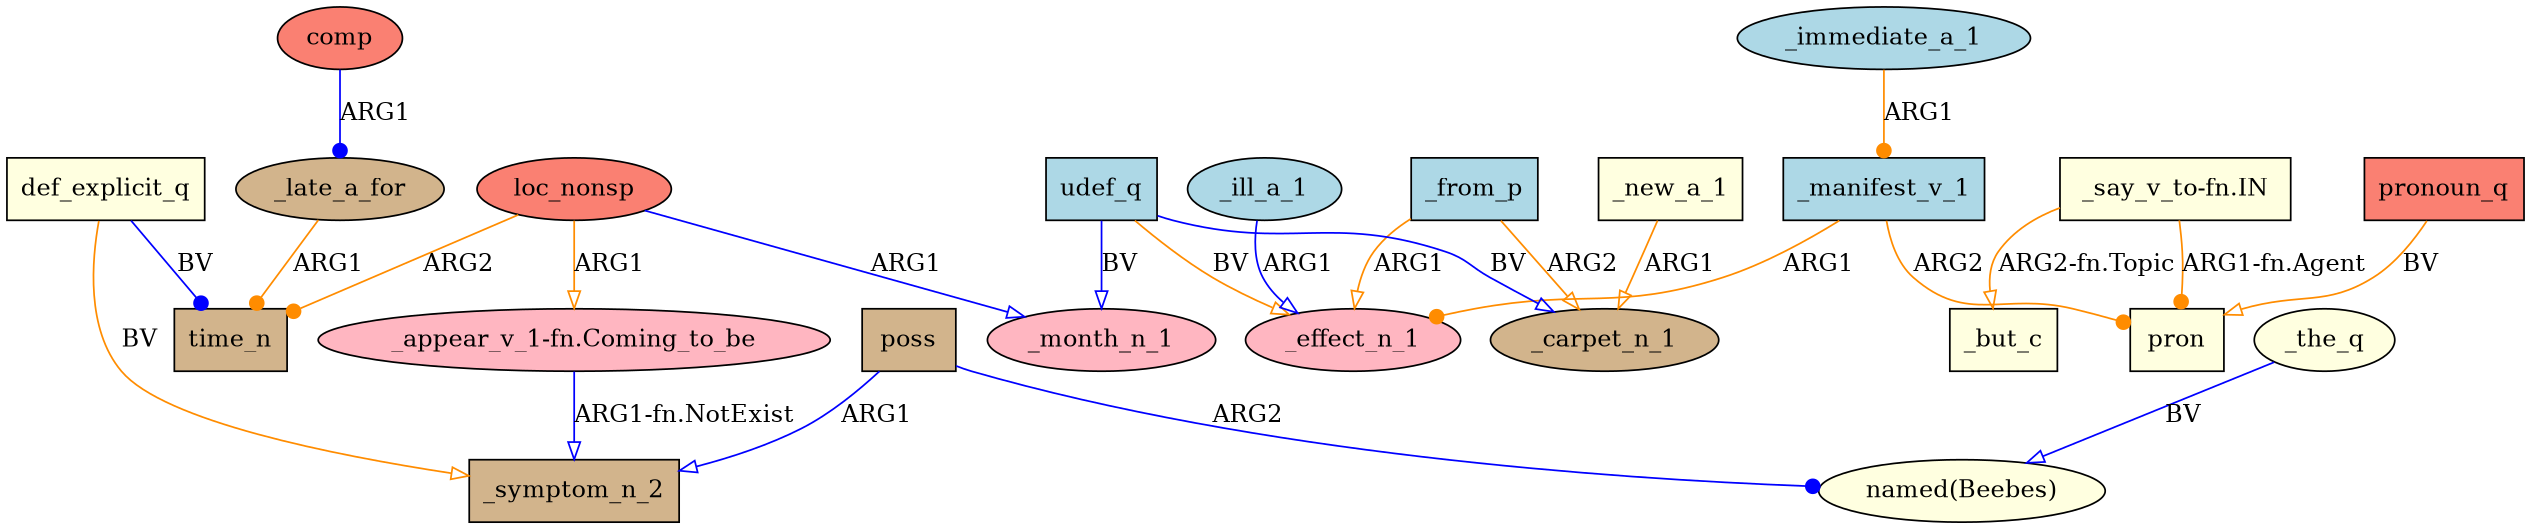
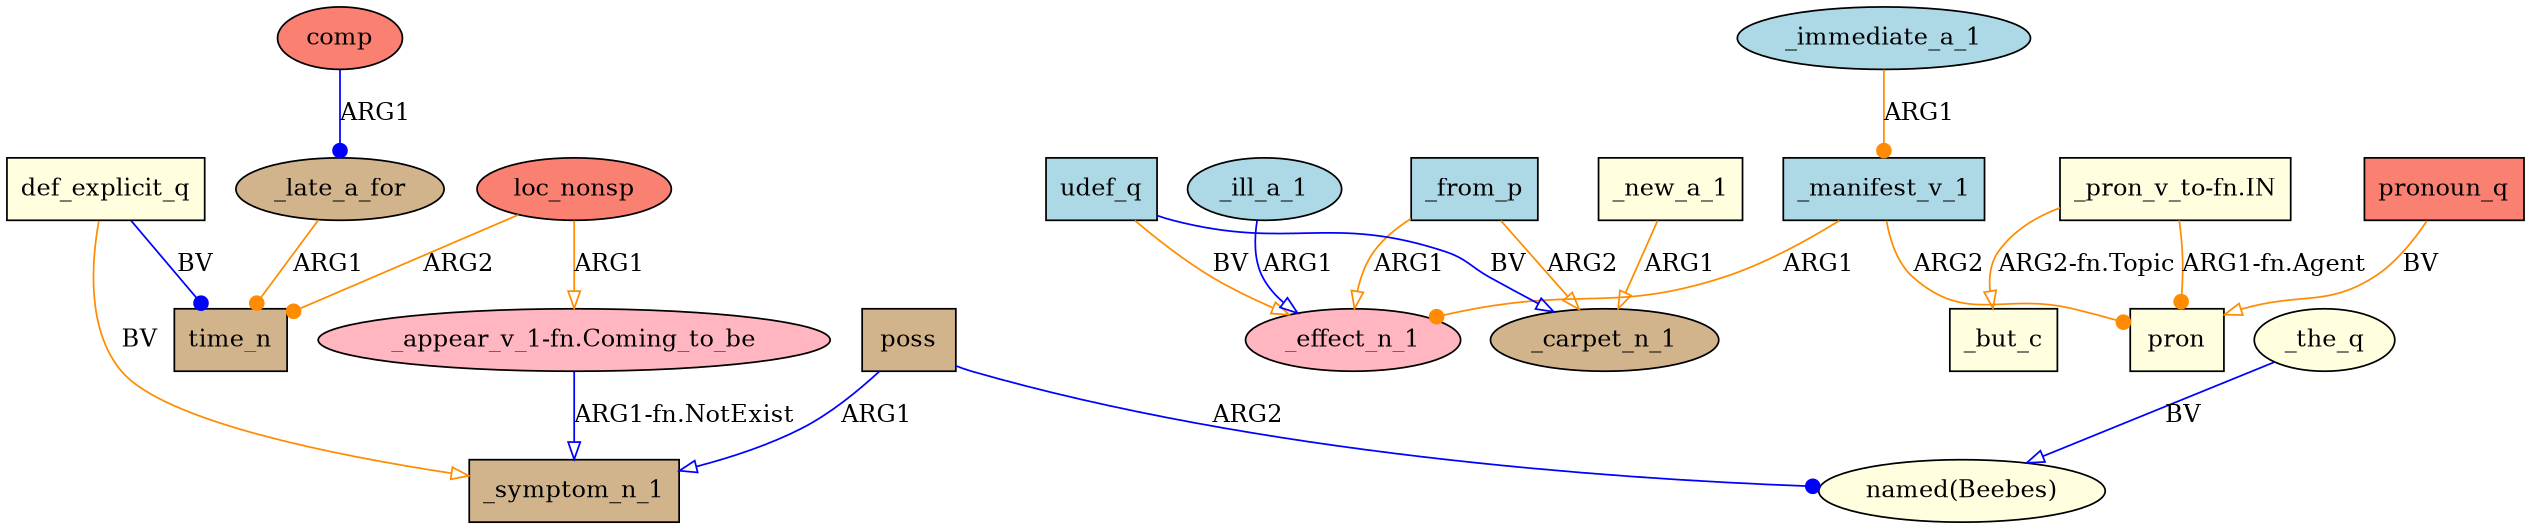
(2175, 189) -> (2175, 189)
(1102, 340) -> none
(574, 491) -> (574, 491)
